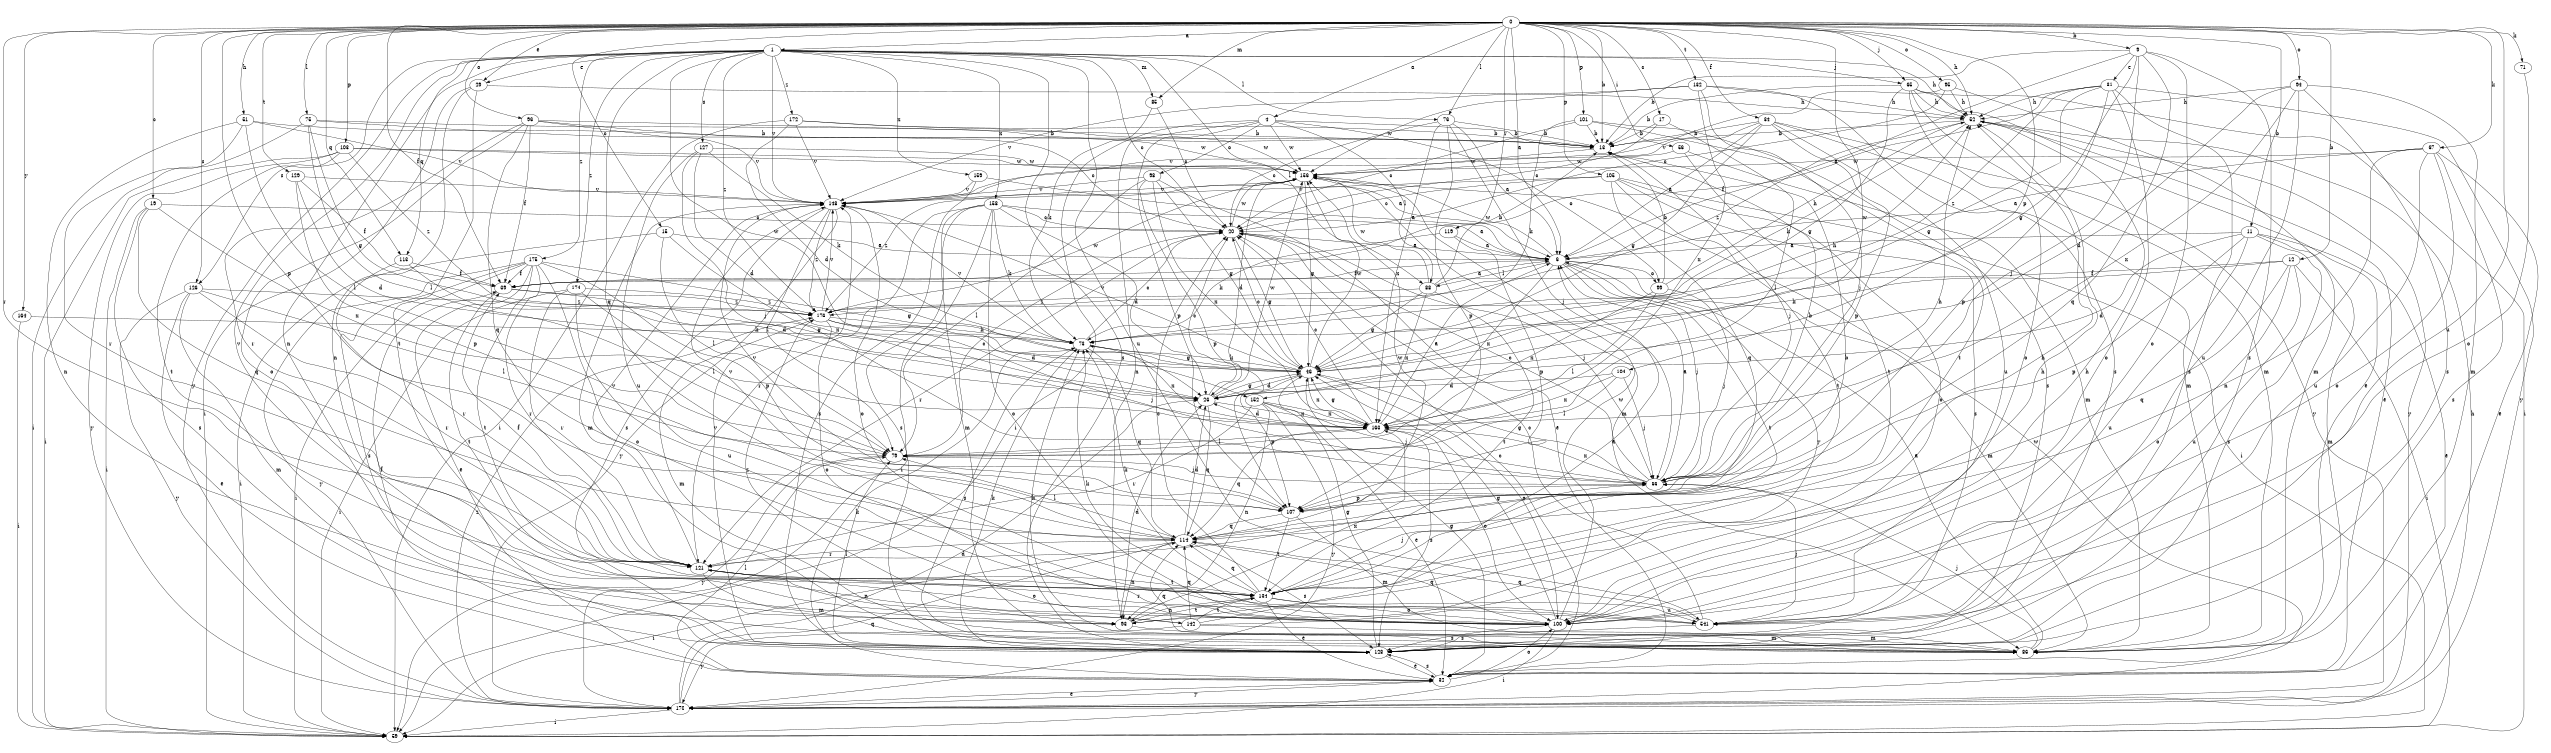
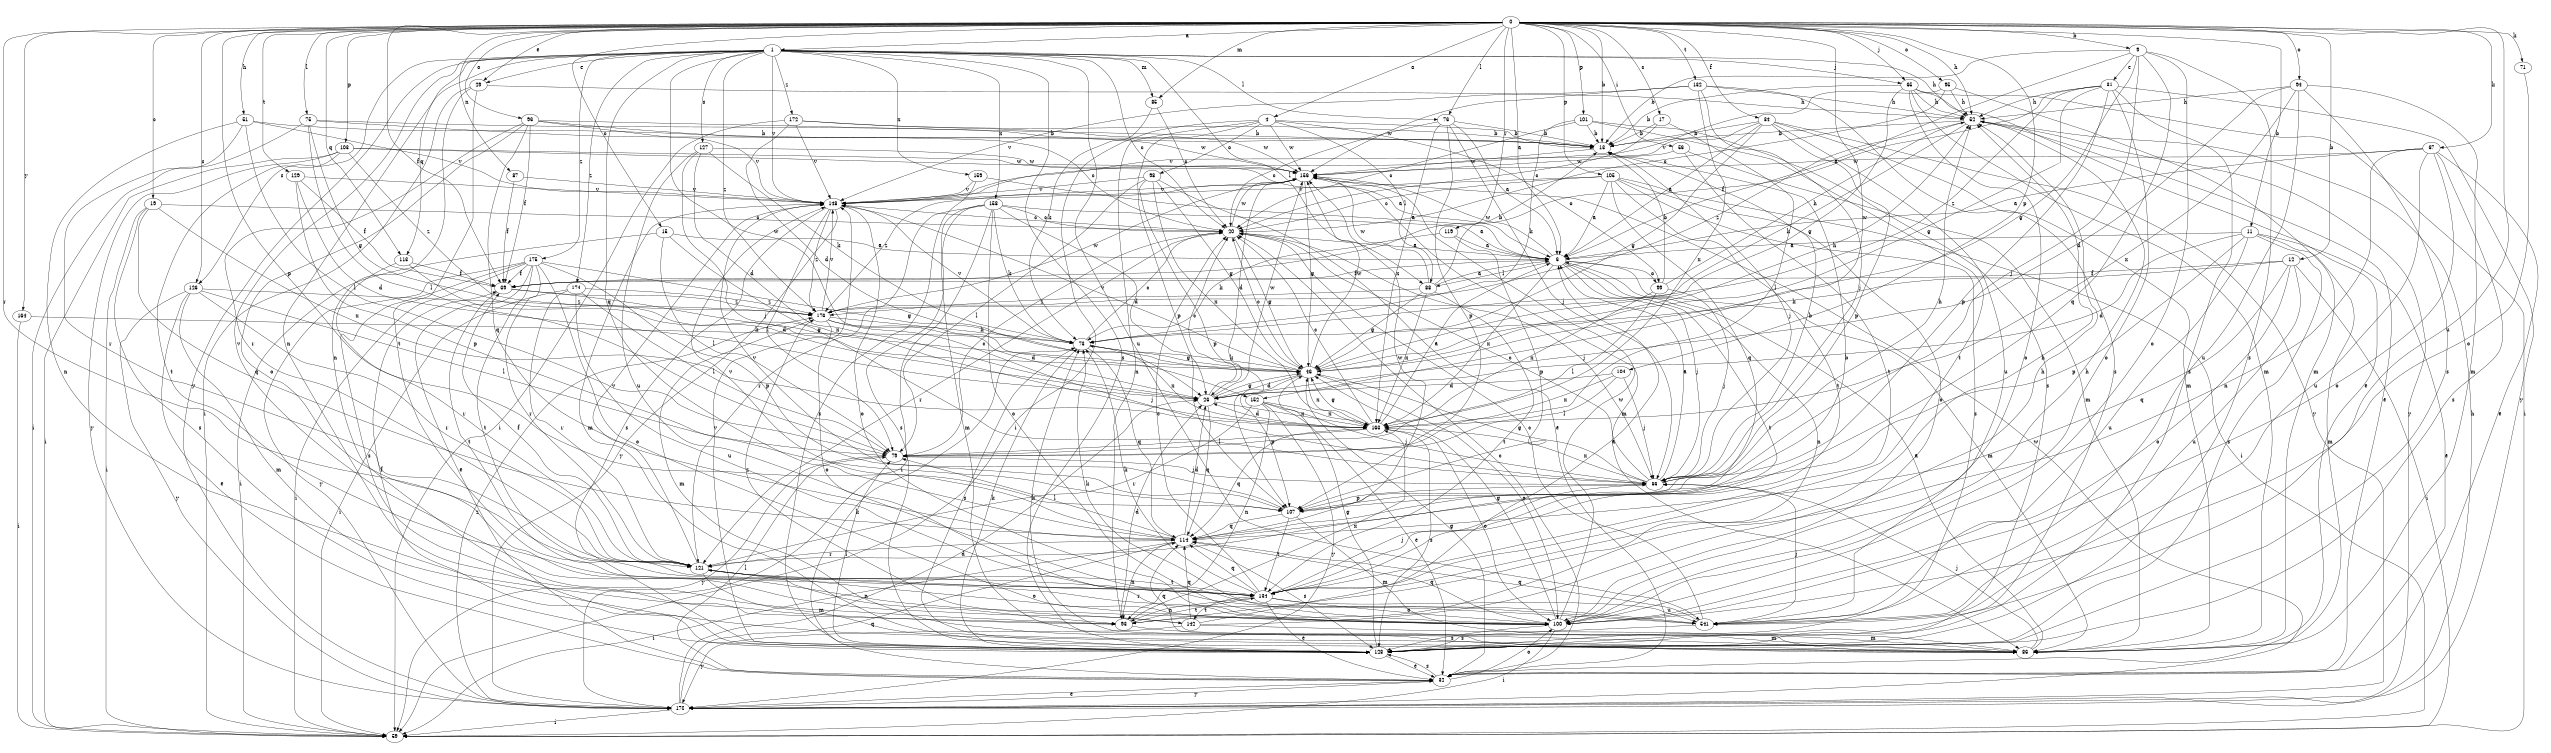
none -> (515, 176)
none -> (1031, 220)
none -> (1591, 220)
(1819, 442) -> (1819, 442)
(1212, 611) -> (1223, 601)
